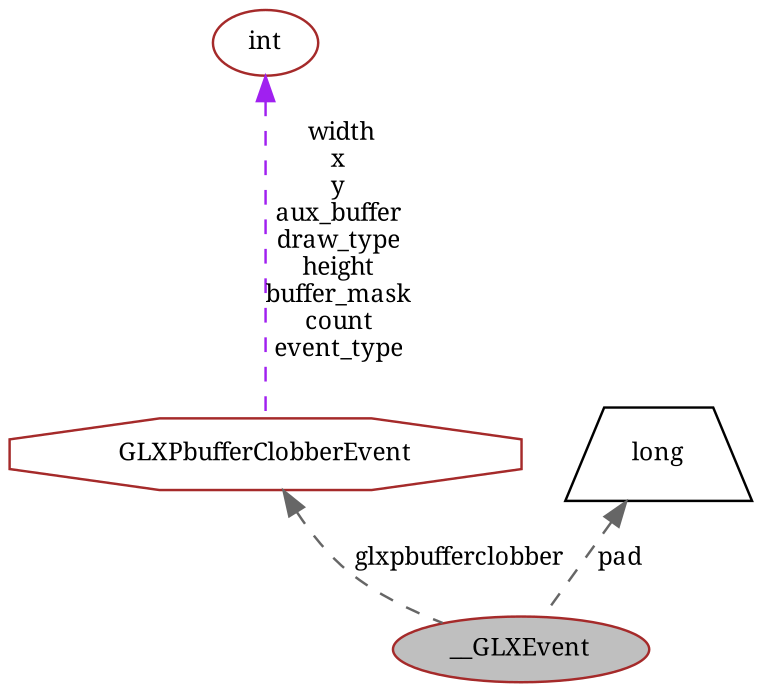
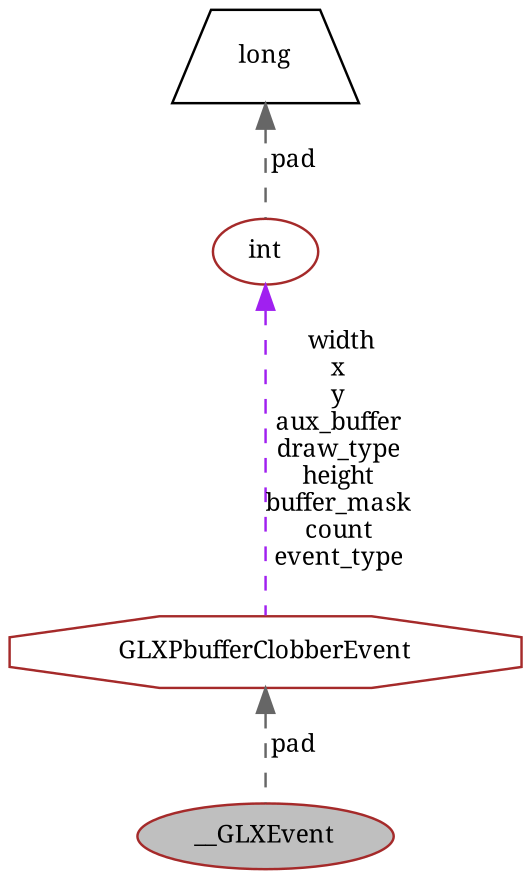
(457, 559) -> (291, 746)
(578, 569) -> (266, 173)
